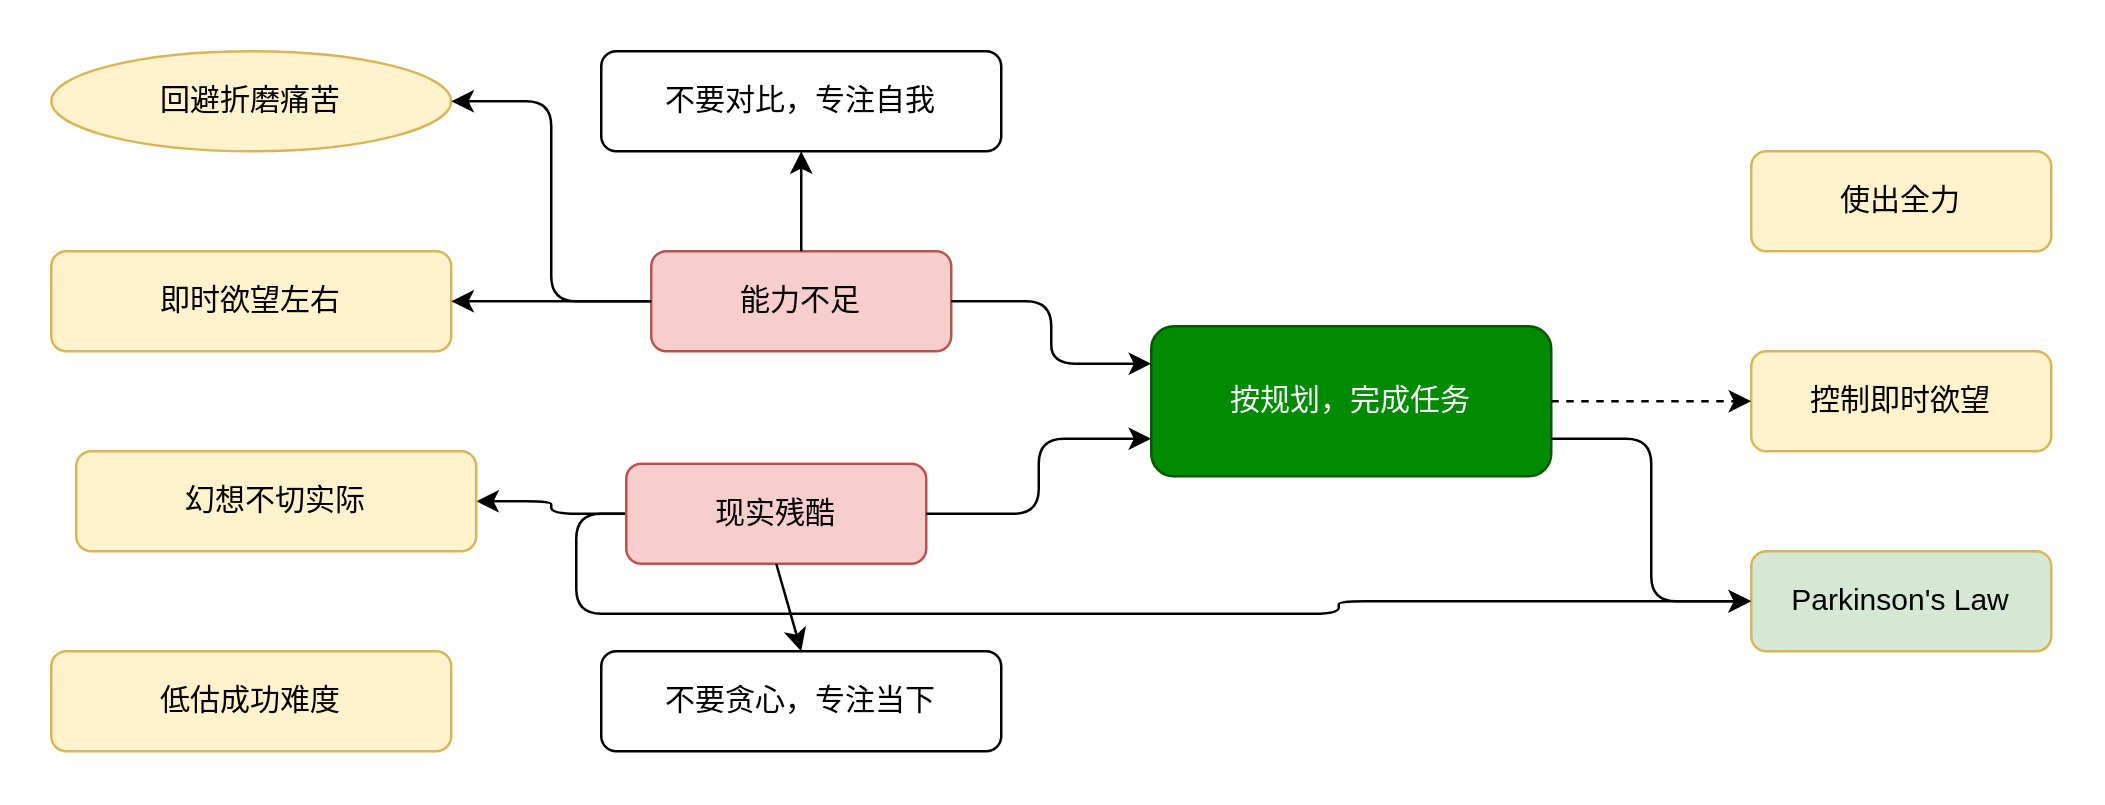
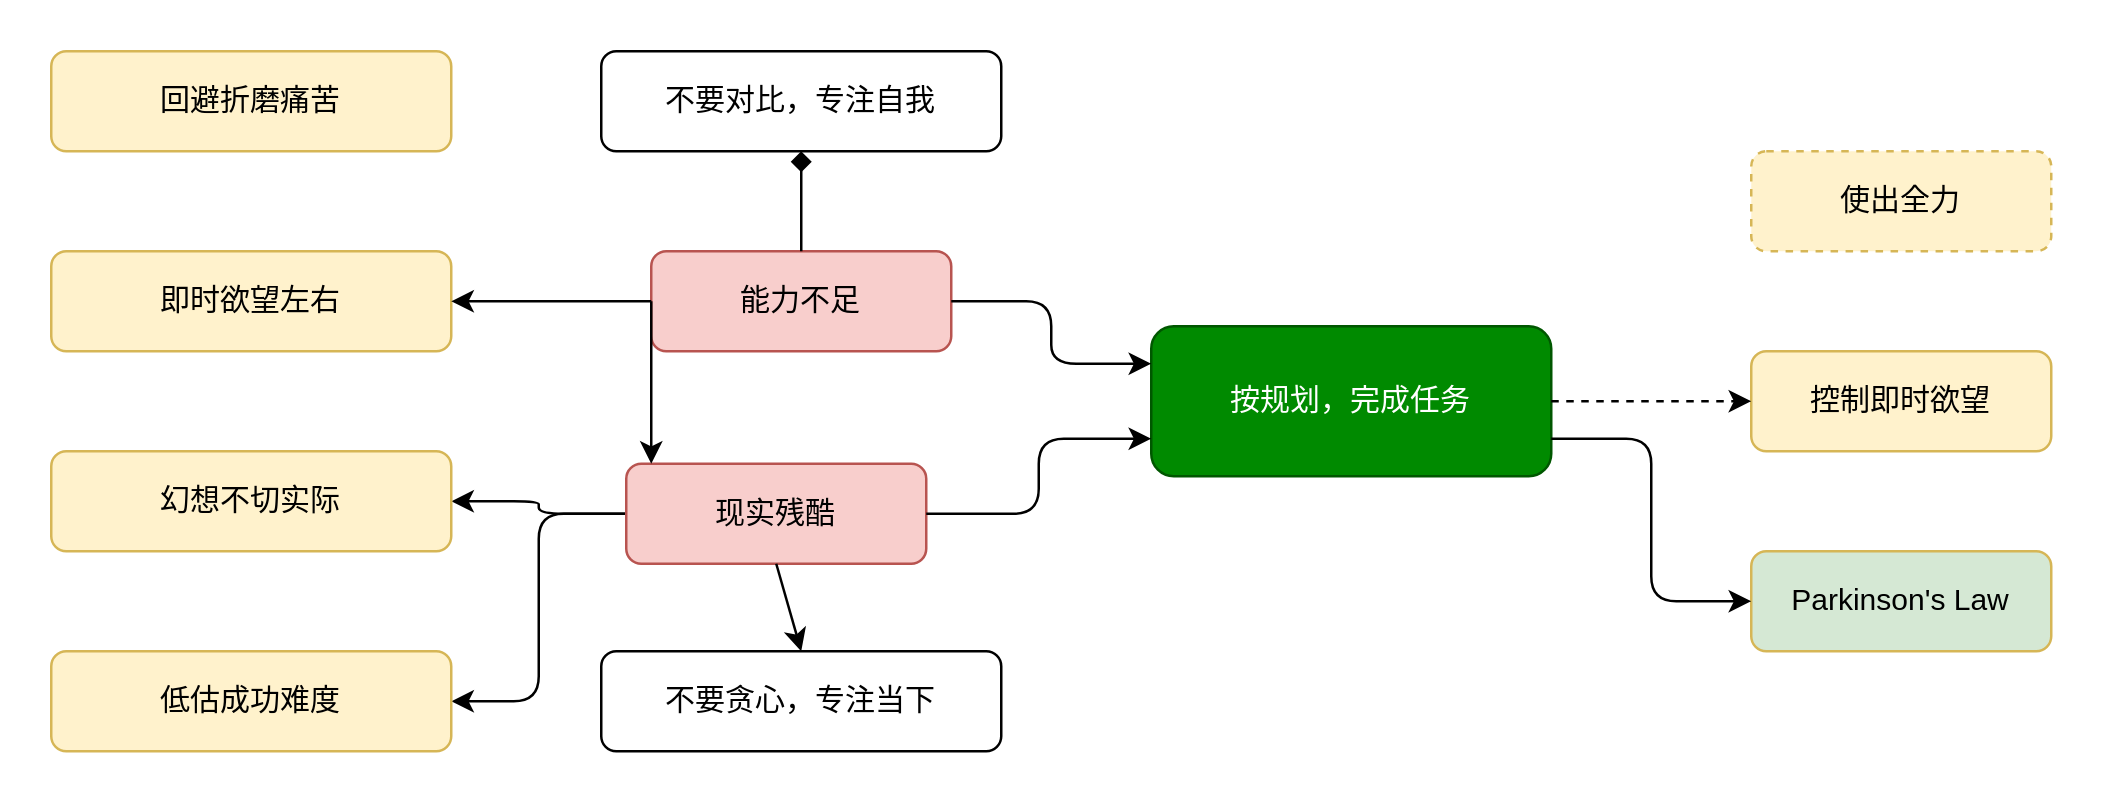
(251, 101) -> (251, 101)
(551, 164) -> (651, 377)
(801, 170) -> (801, 172)
(1901, 201) -> (1901, 201)
(276, 501) -> (251, 501)
(1226, 614) -> (539, 636)
